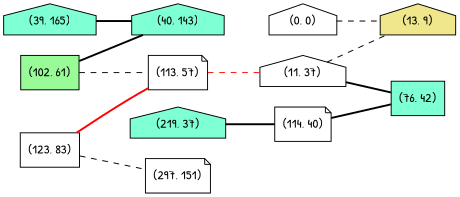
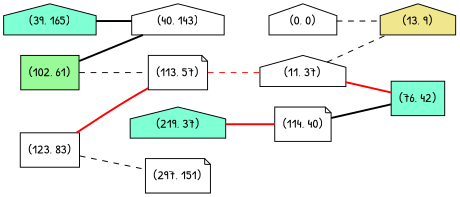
(178, 21) -> (178, 21)
(368, 87) -> (368, 87)
(250, 124) -> (250, 124)
